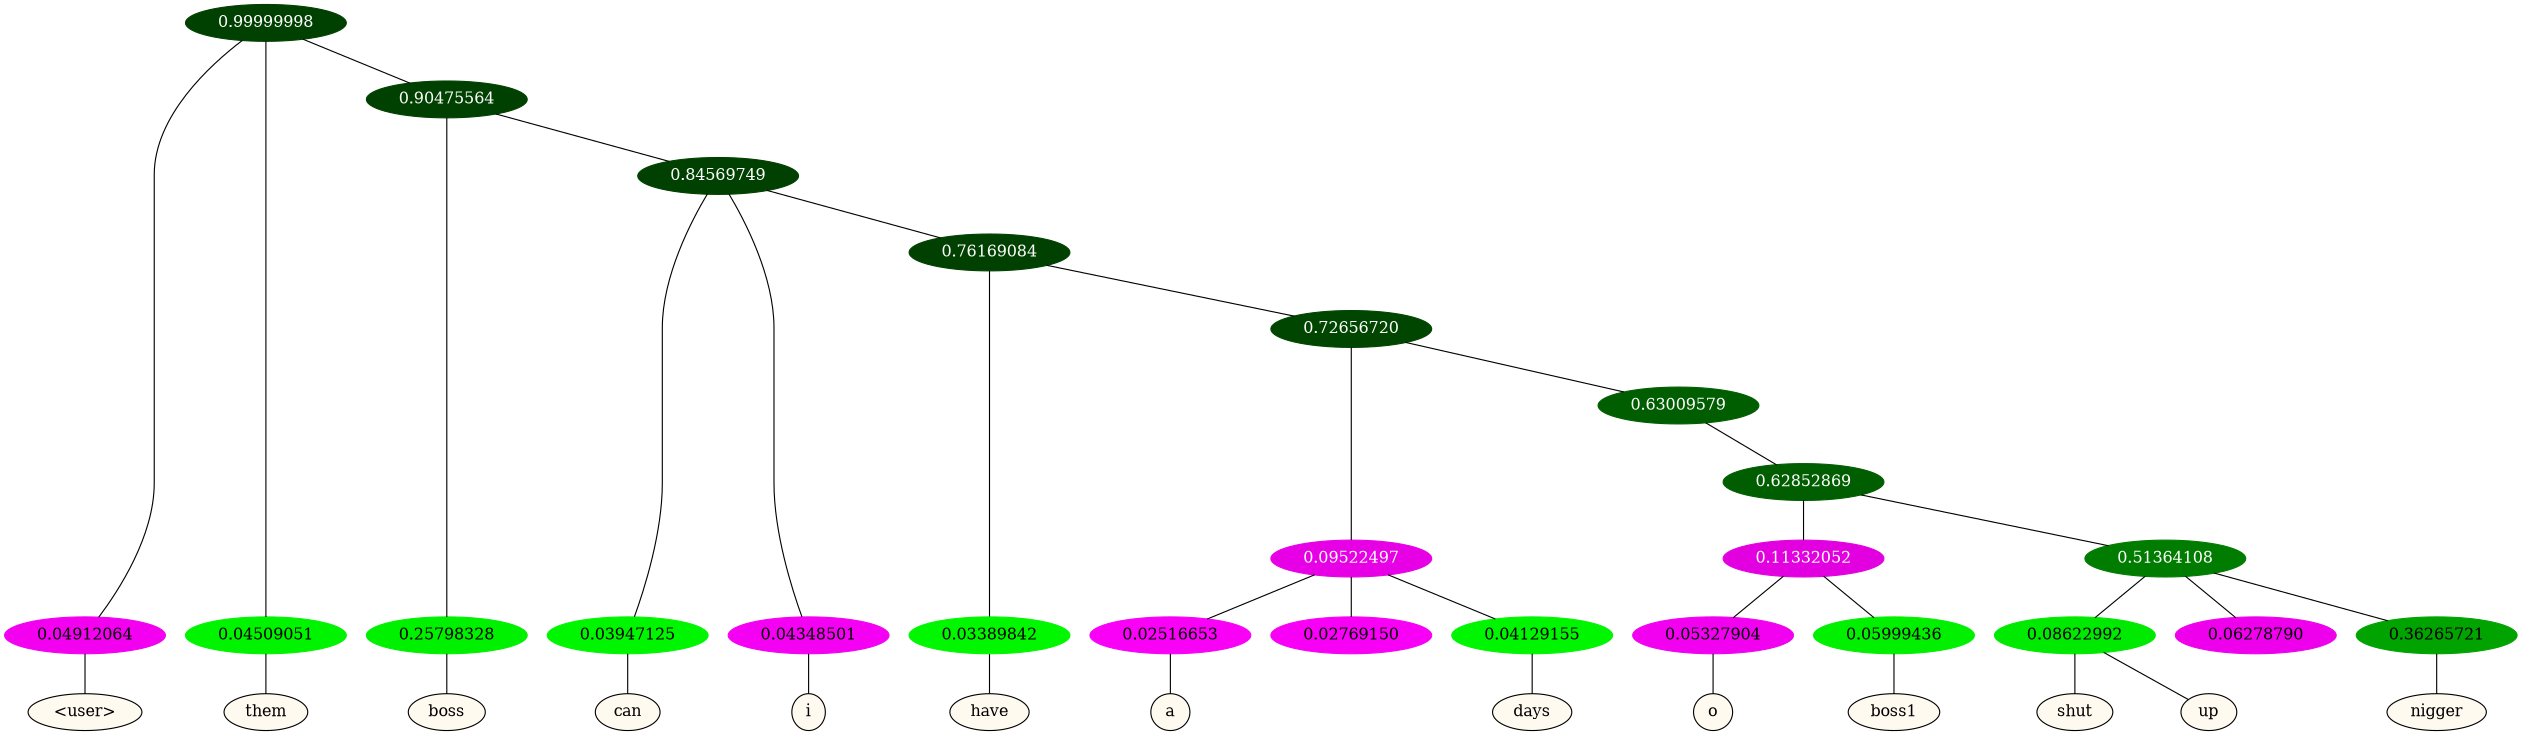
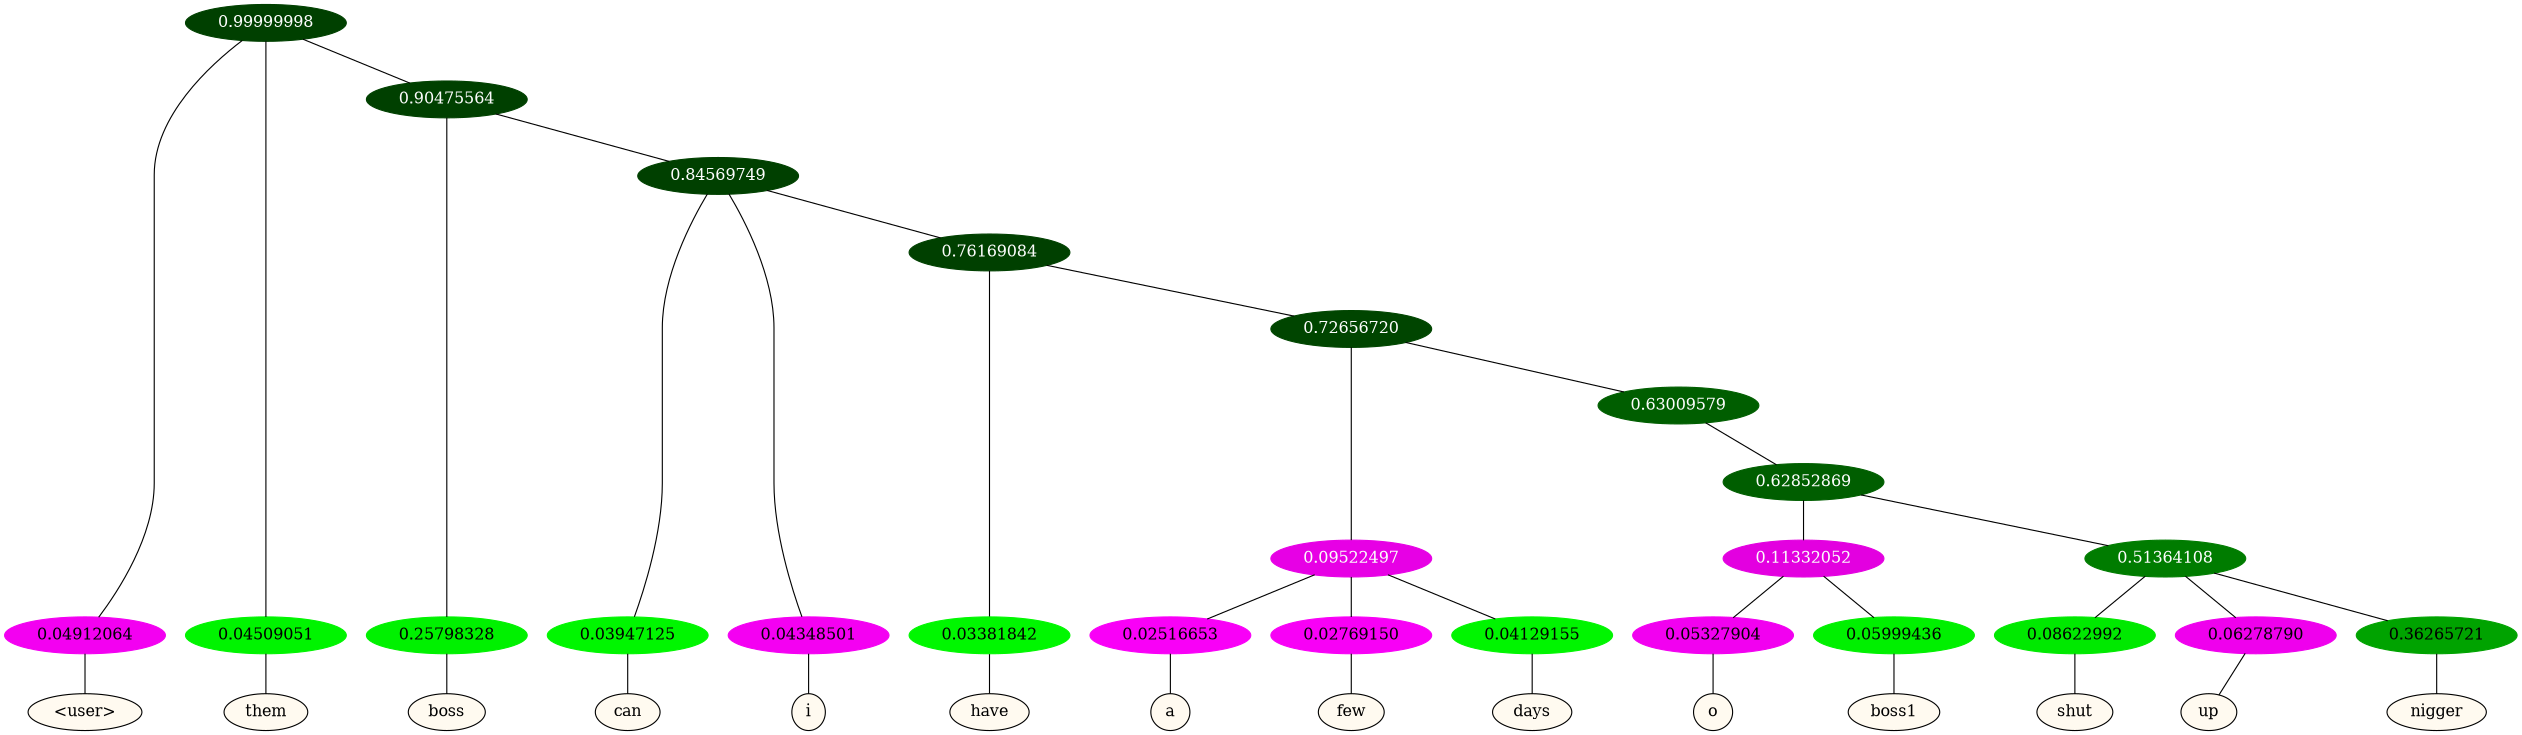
(990, 635) -> (990, 635)
(2146, 676) -> (2232, 674)
none -> (1351, 712)
